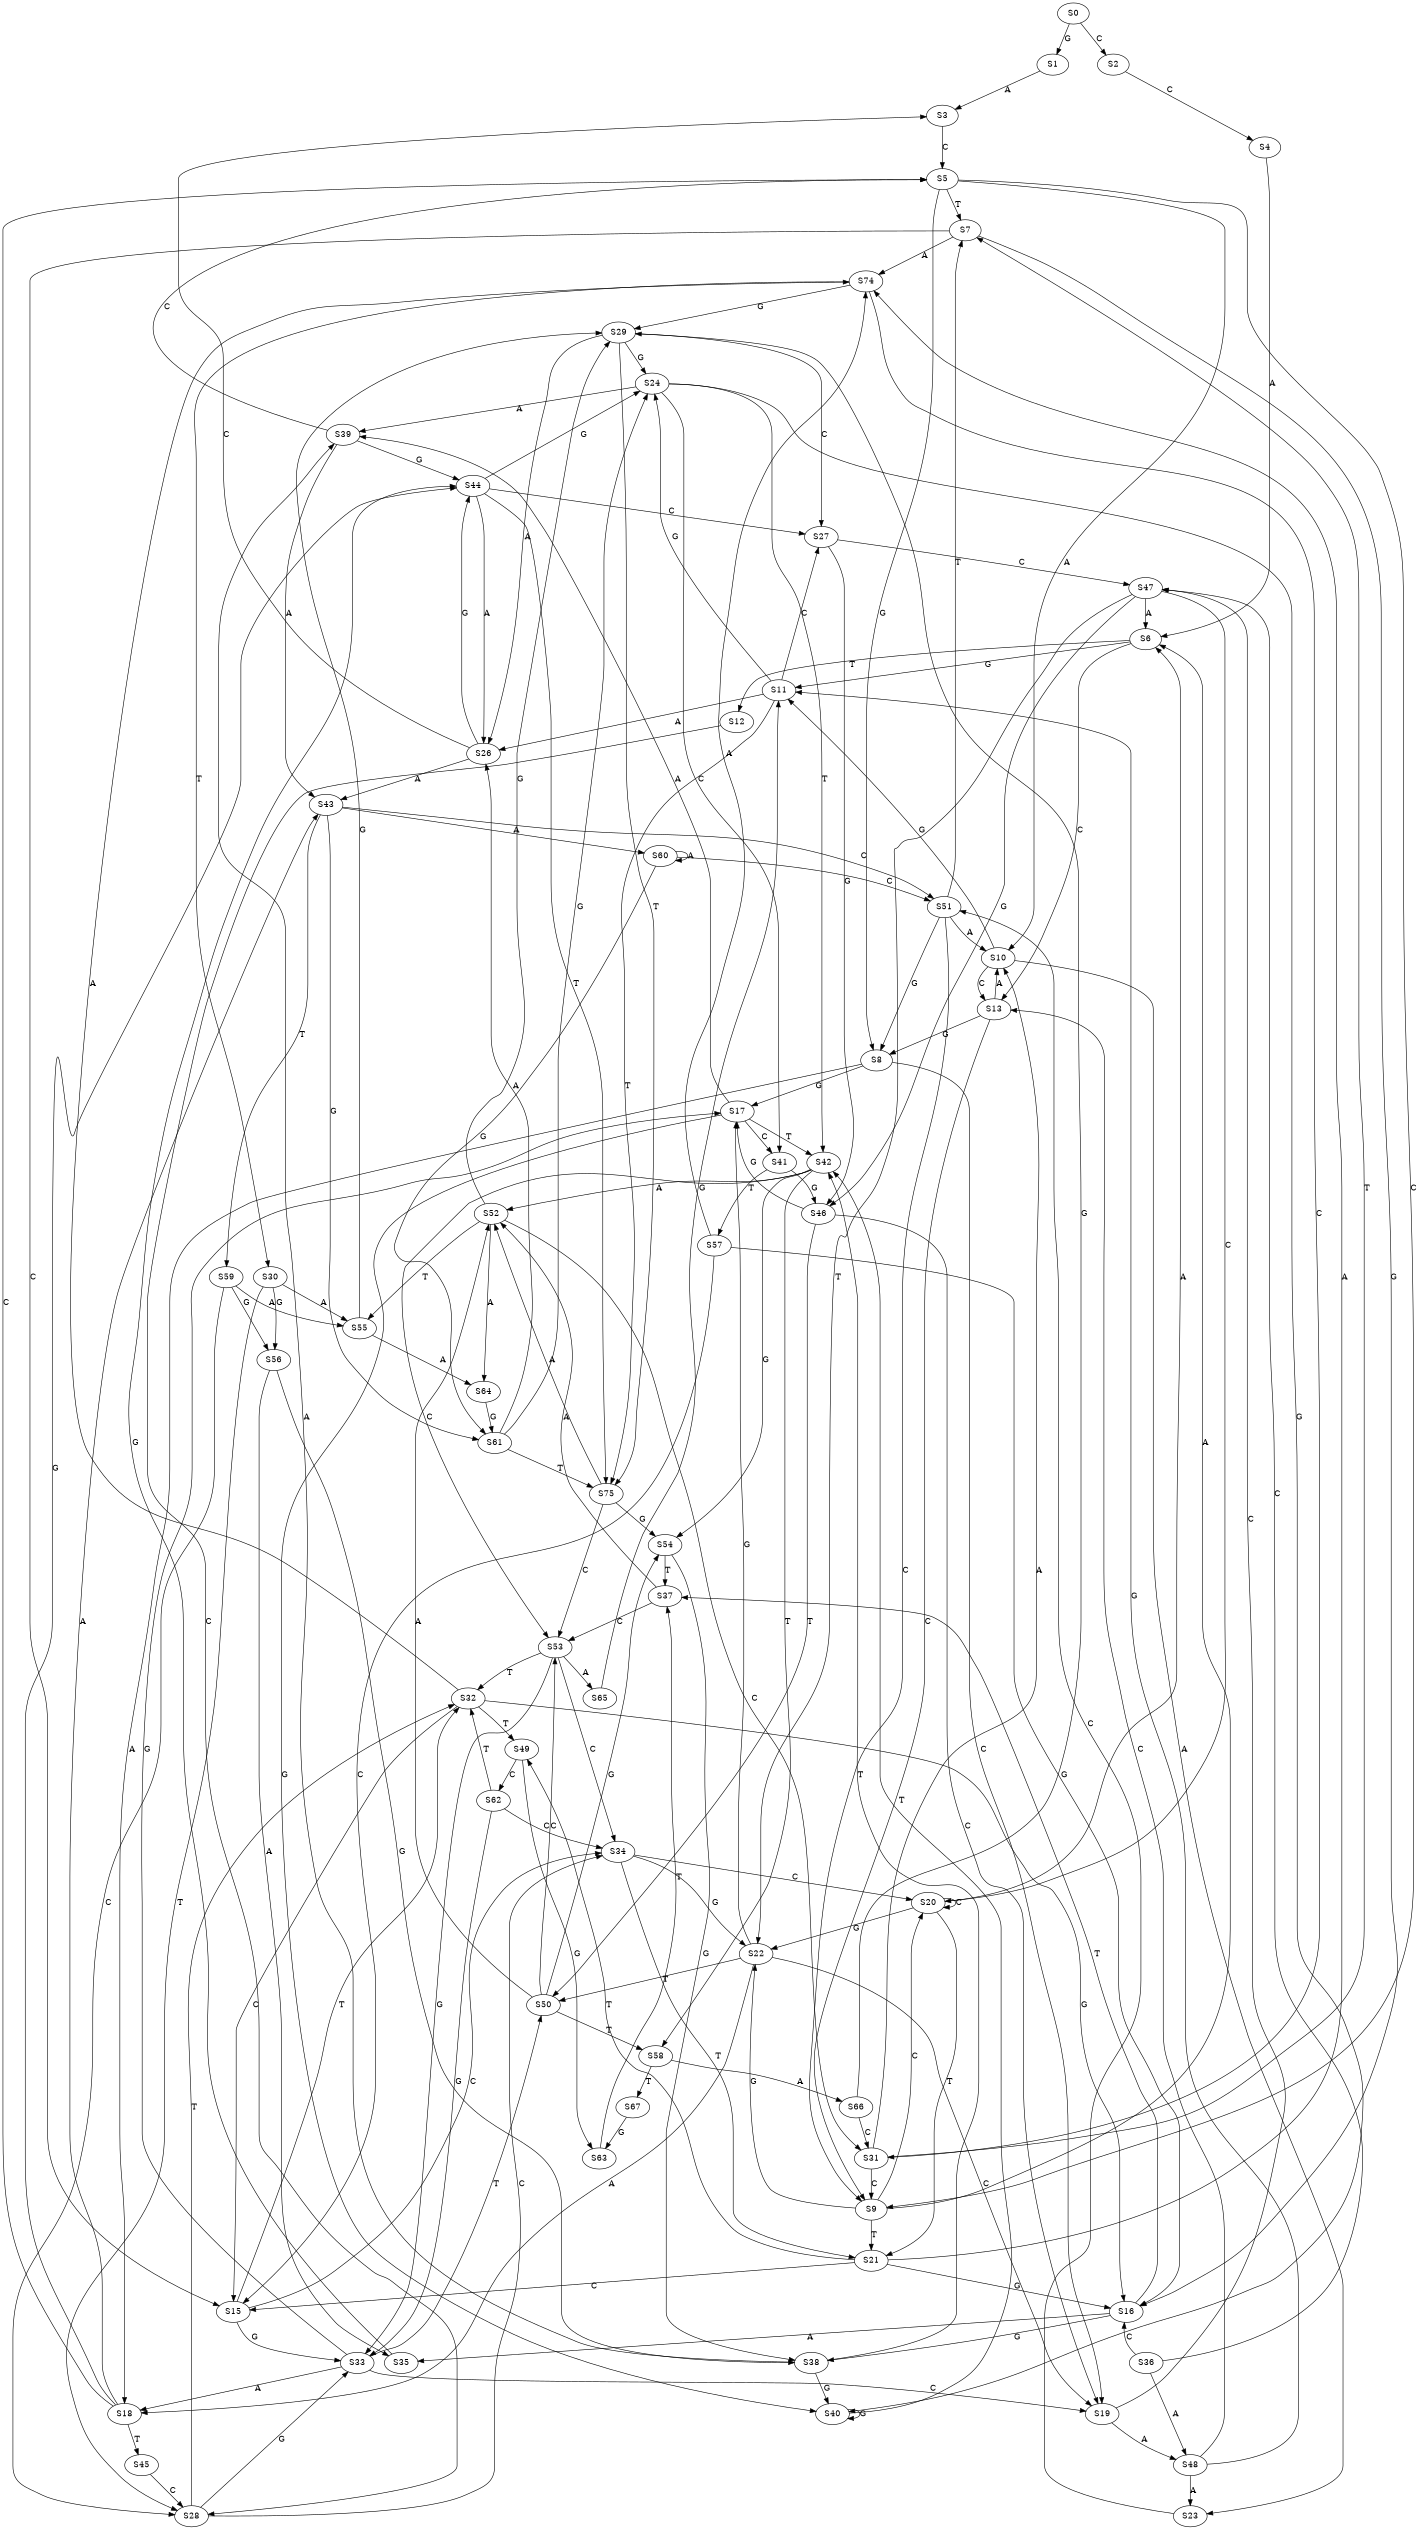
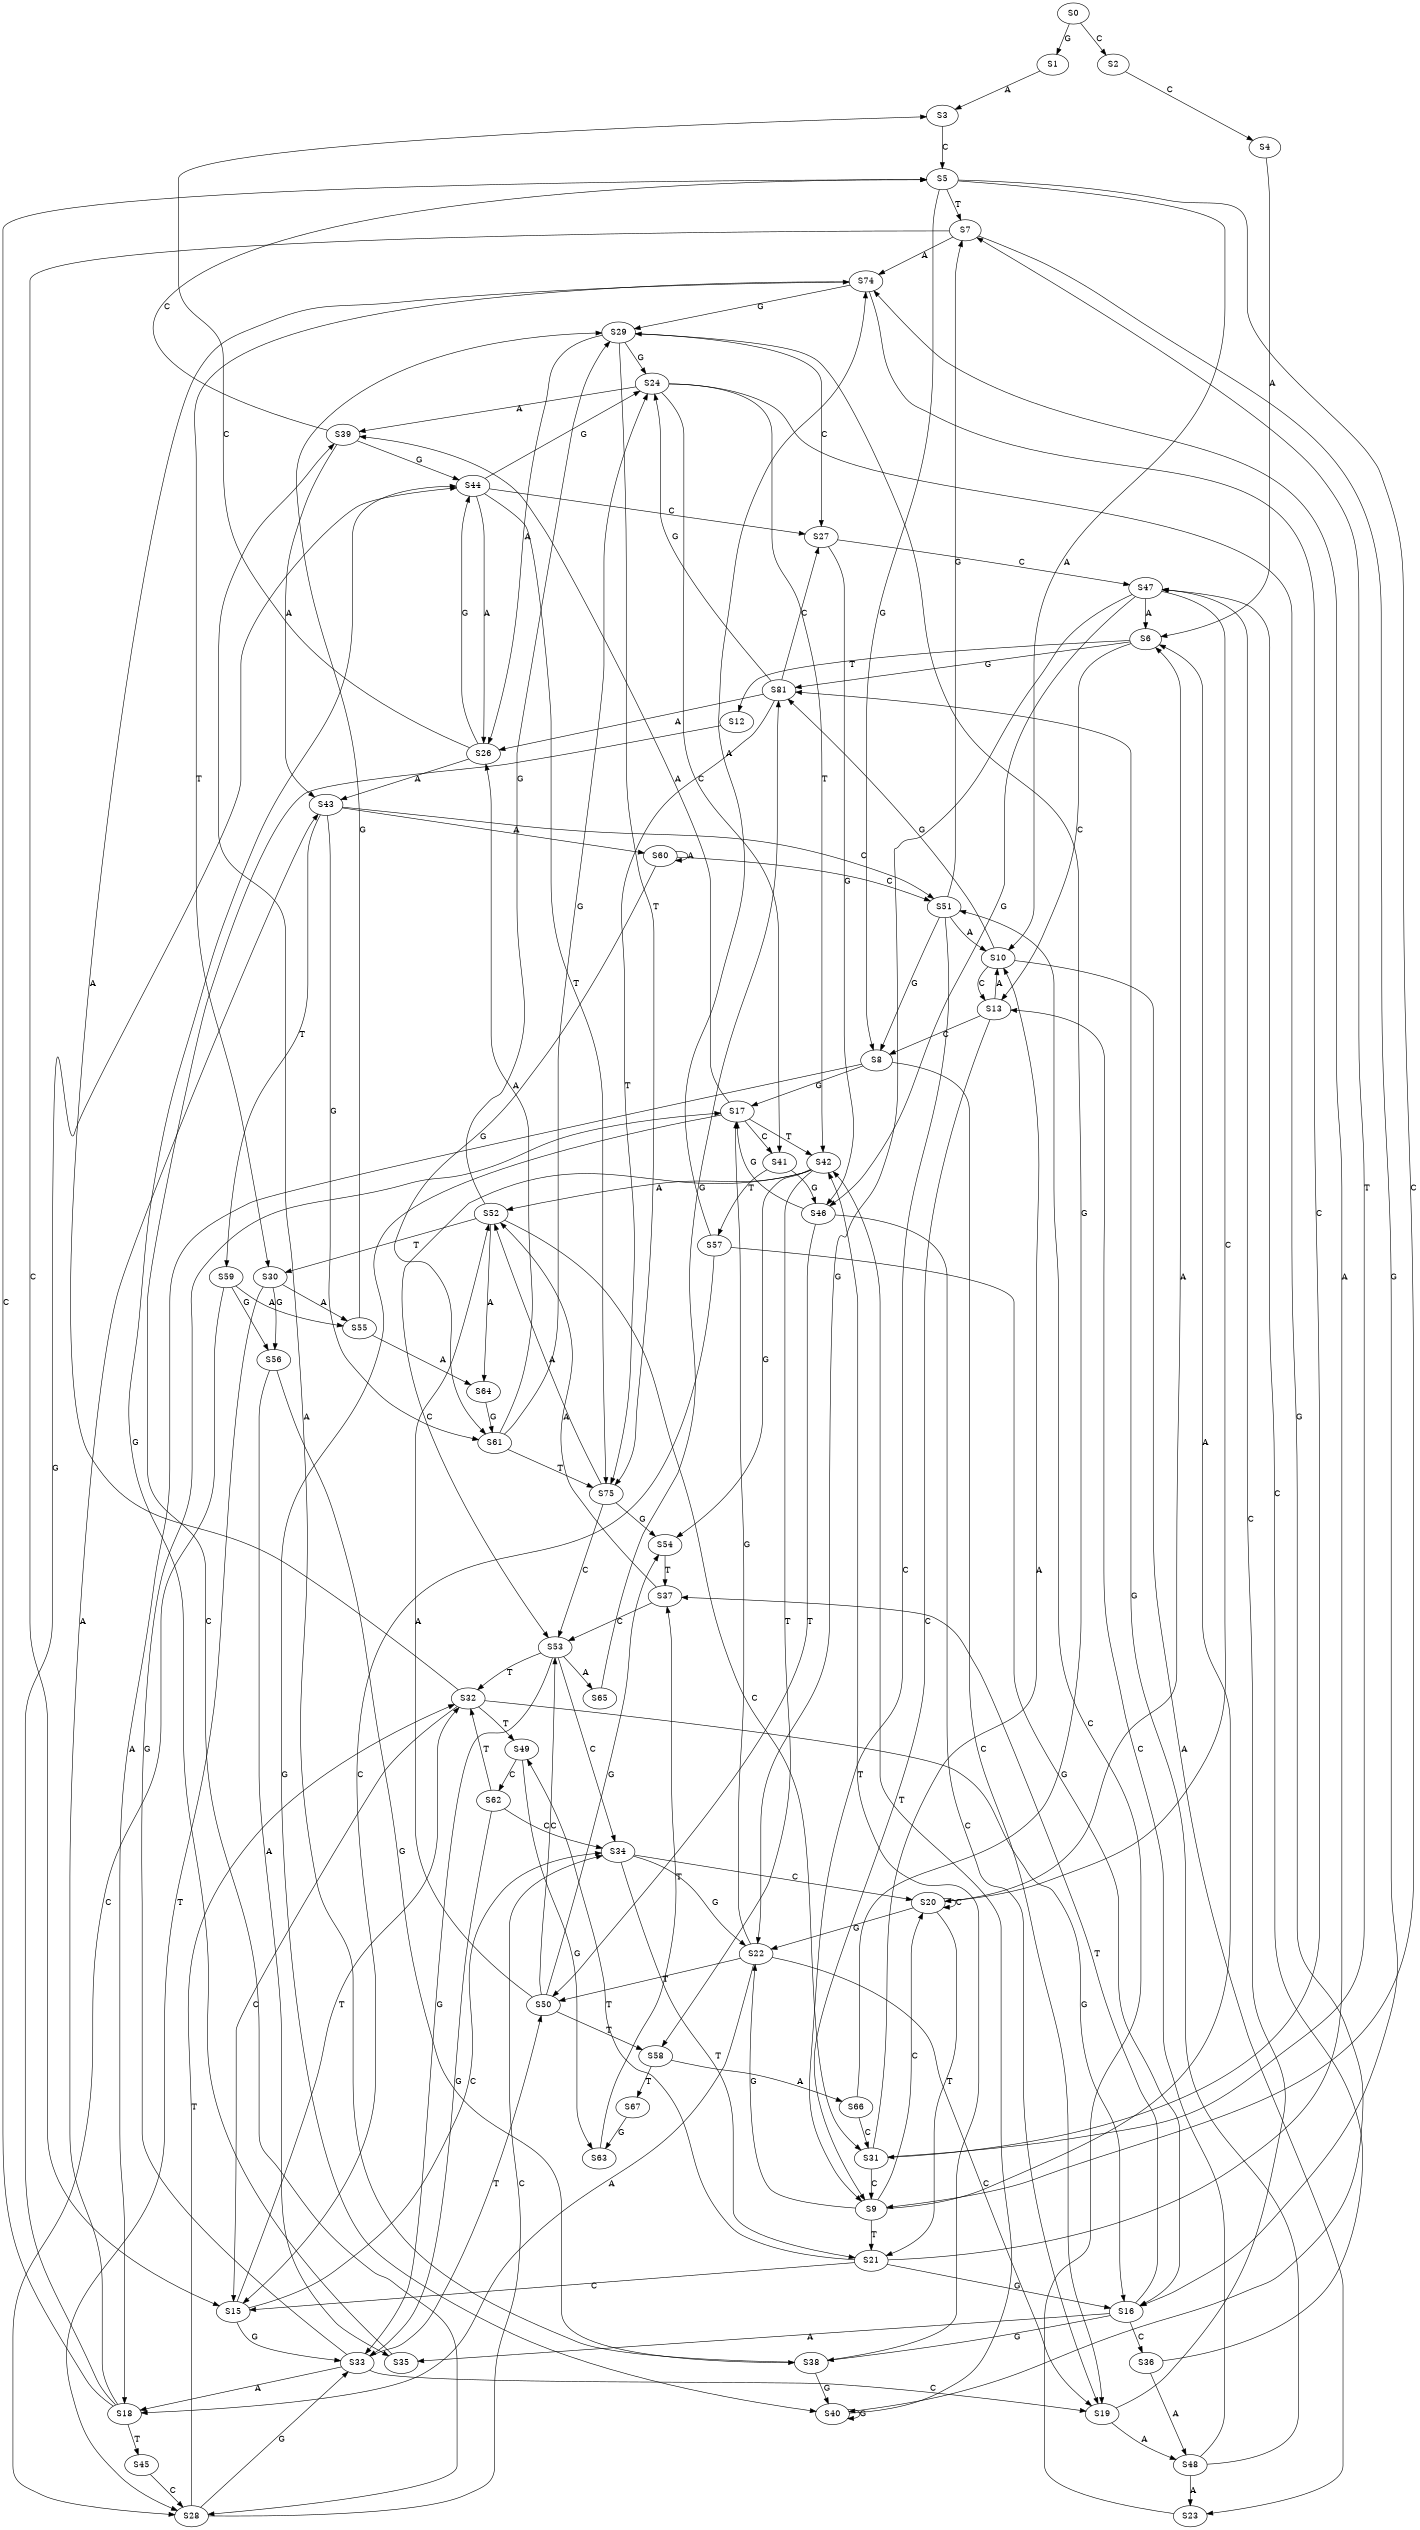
(958, 563) -> (958, 563)
(779, 690) -> (779, 690)
(946, 1035) -> (946, 1035)
(421, 1268) -> (384, 1245)
(838, 1277) -> (838, 1277)
(696, 1977) -> none
(1127, 2343) -> (1135, 2335)
